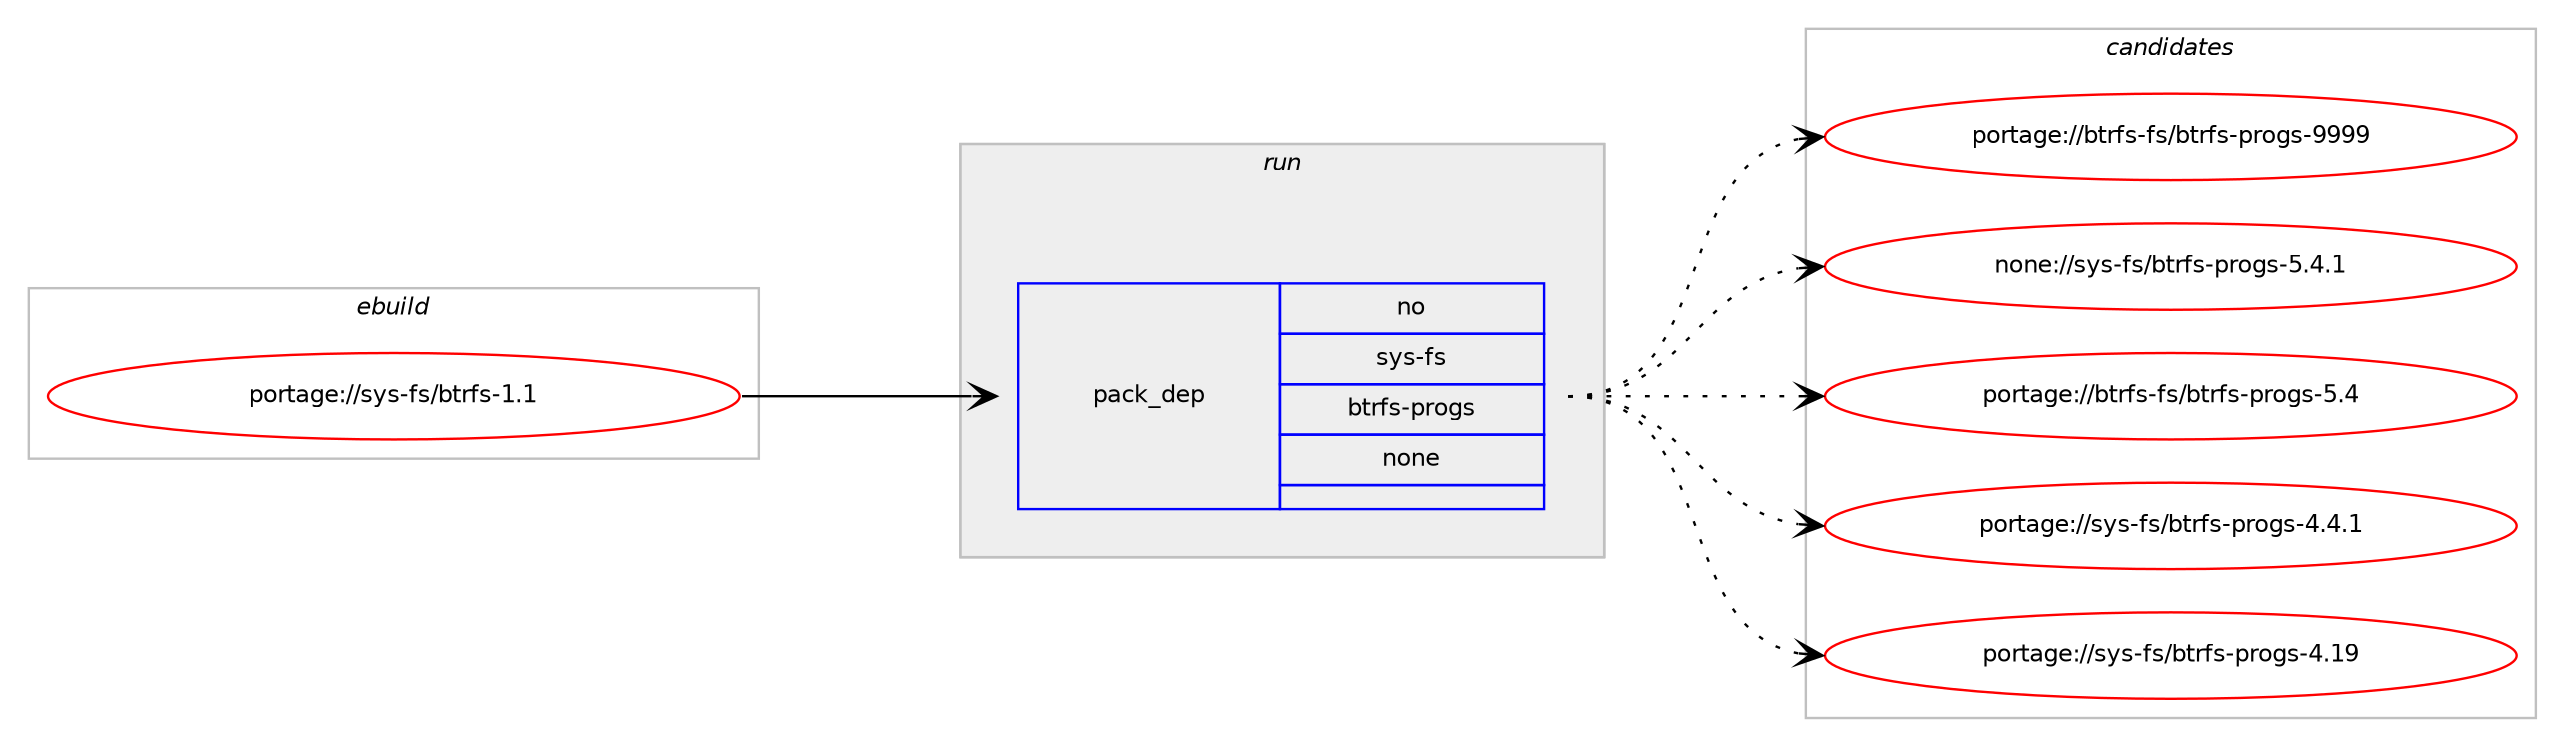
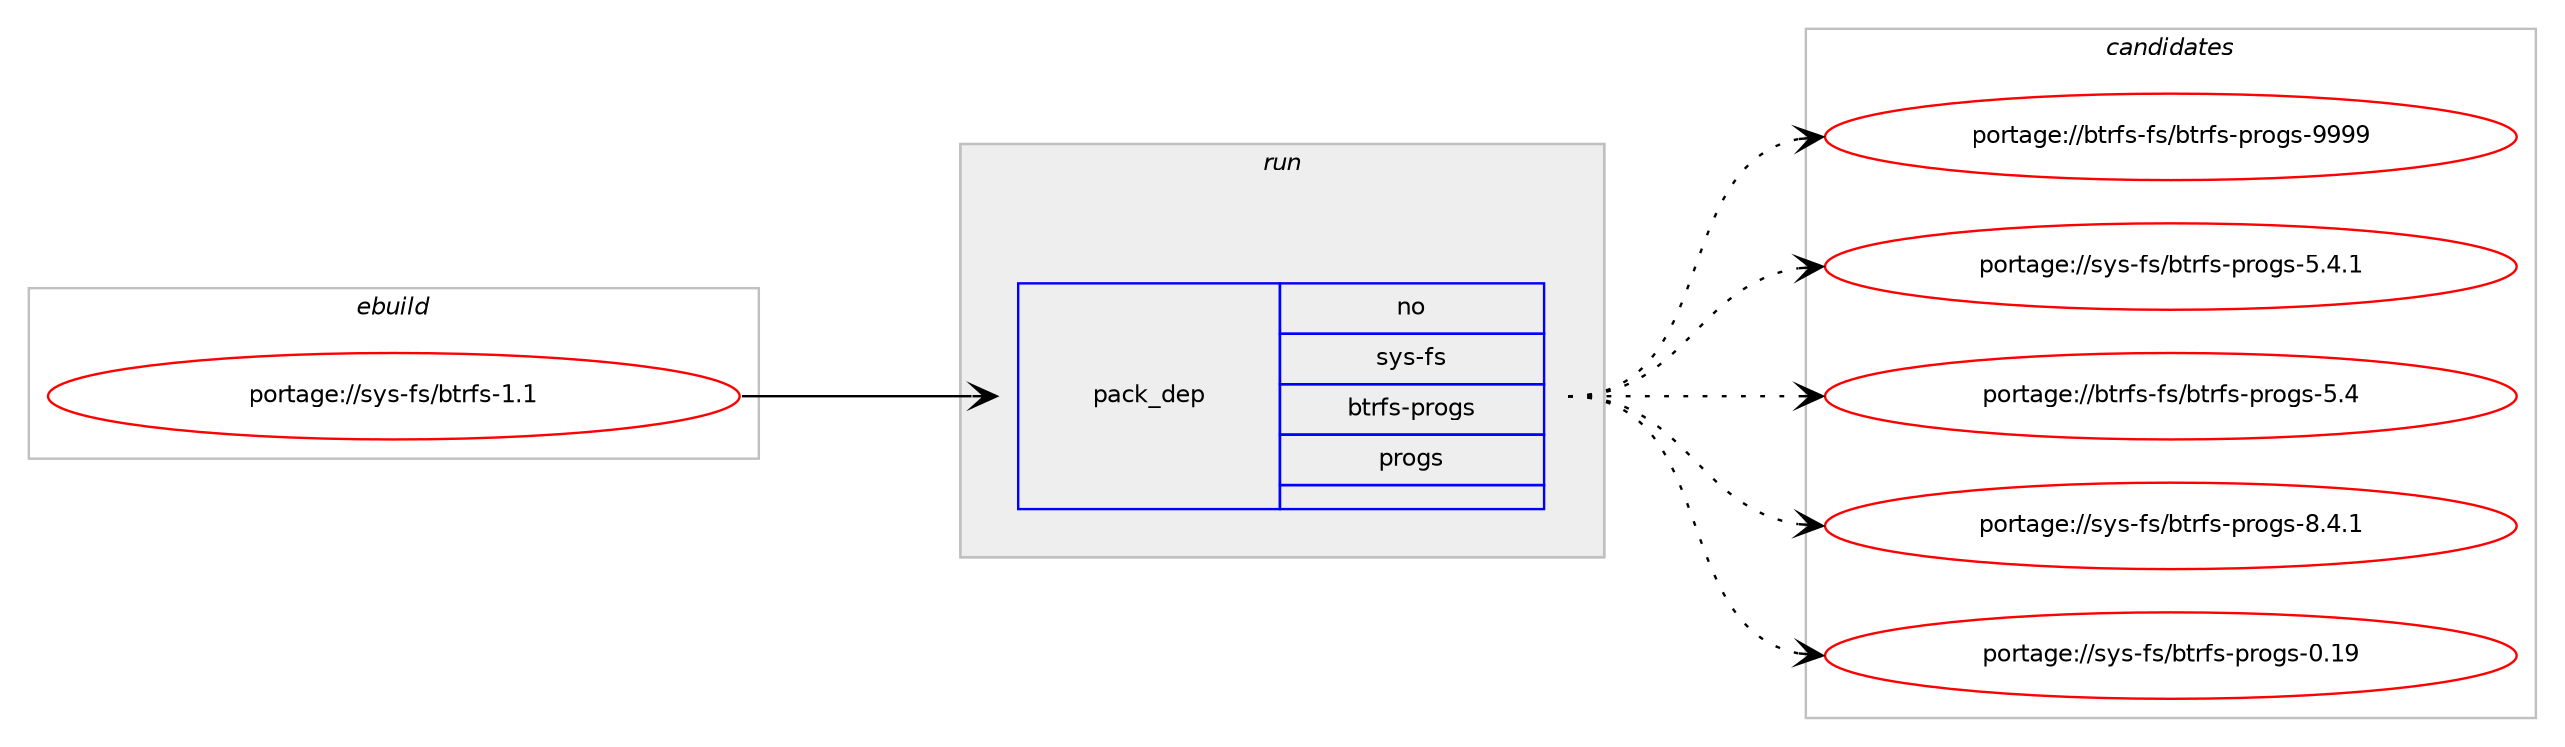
(2171, 267) -> (2171, 267)
(1412, 459) -> (1412, 459)
(2171, 526) -> (2171, 526)
(2171, 656) -> (2171, 656)
